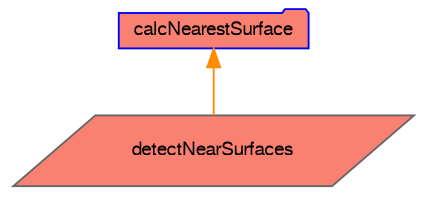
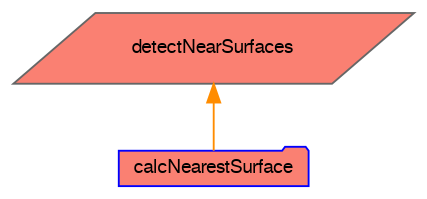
(214, 92) -> (214, 127)
